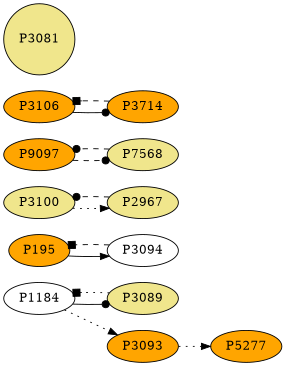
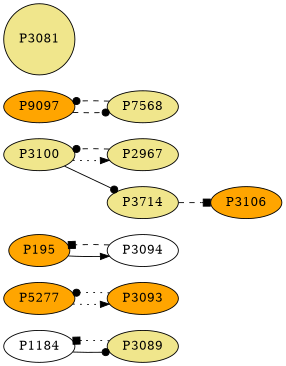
(143, 107) -> (143, 203)
(87, 113) -> (88, 177)
(87, 320) -> (87, 304)
(190, 346) -> (95, 292)
